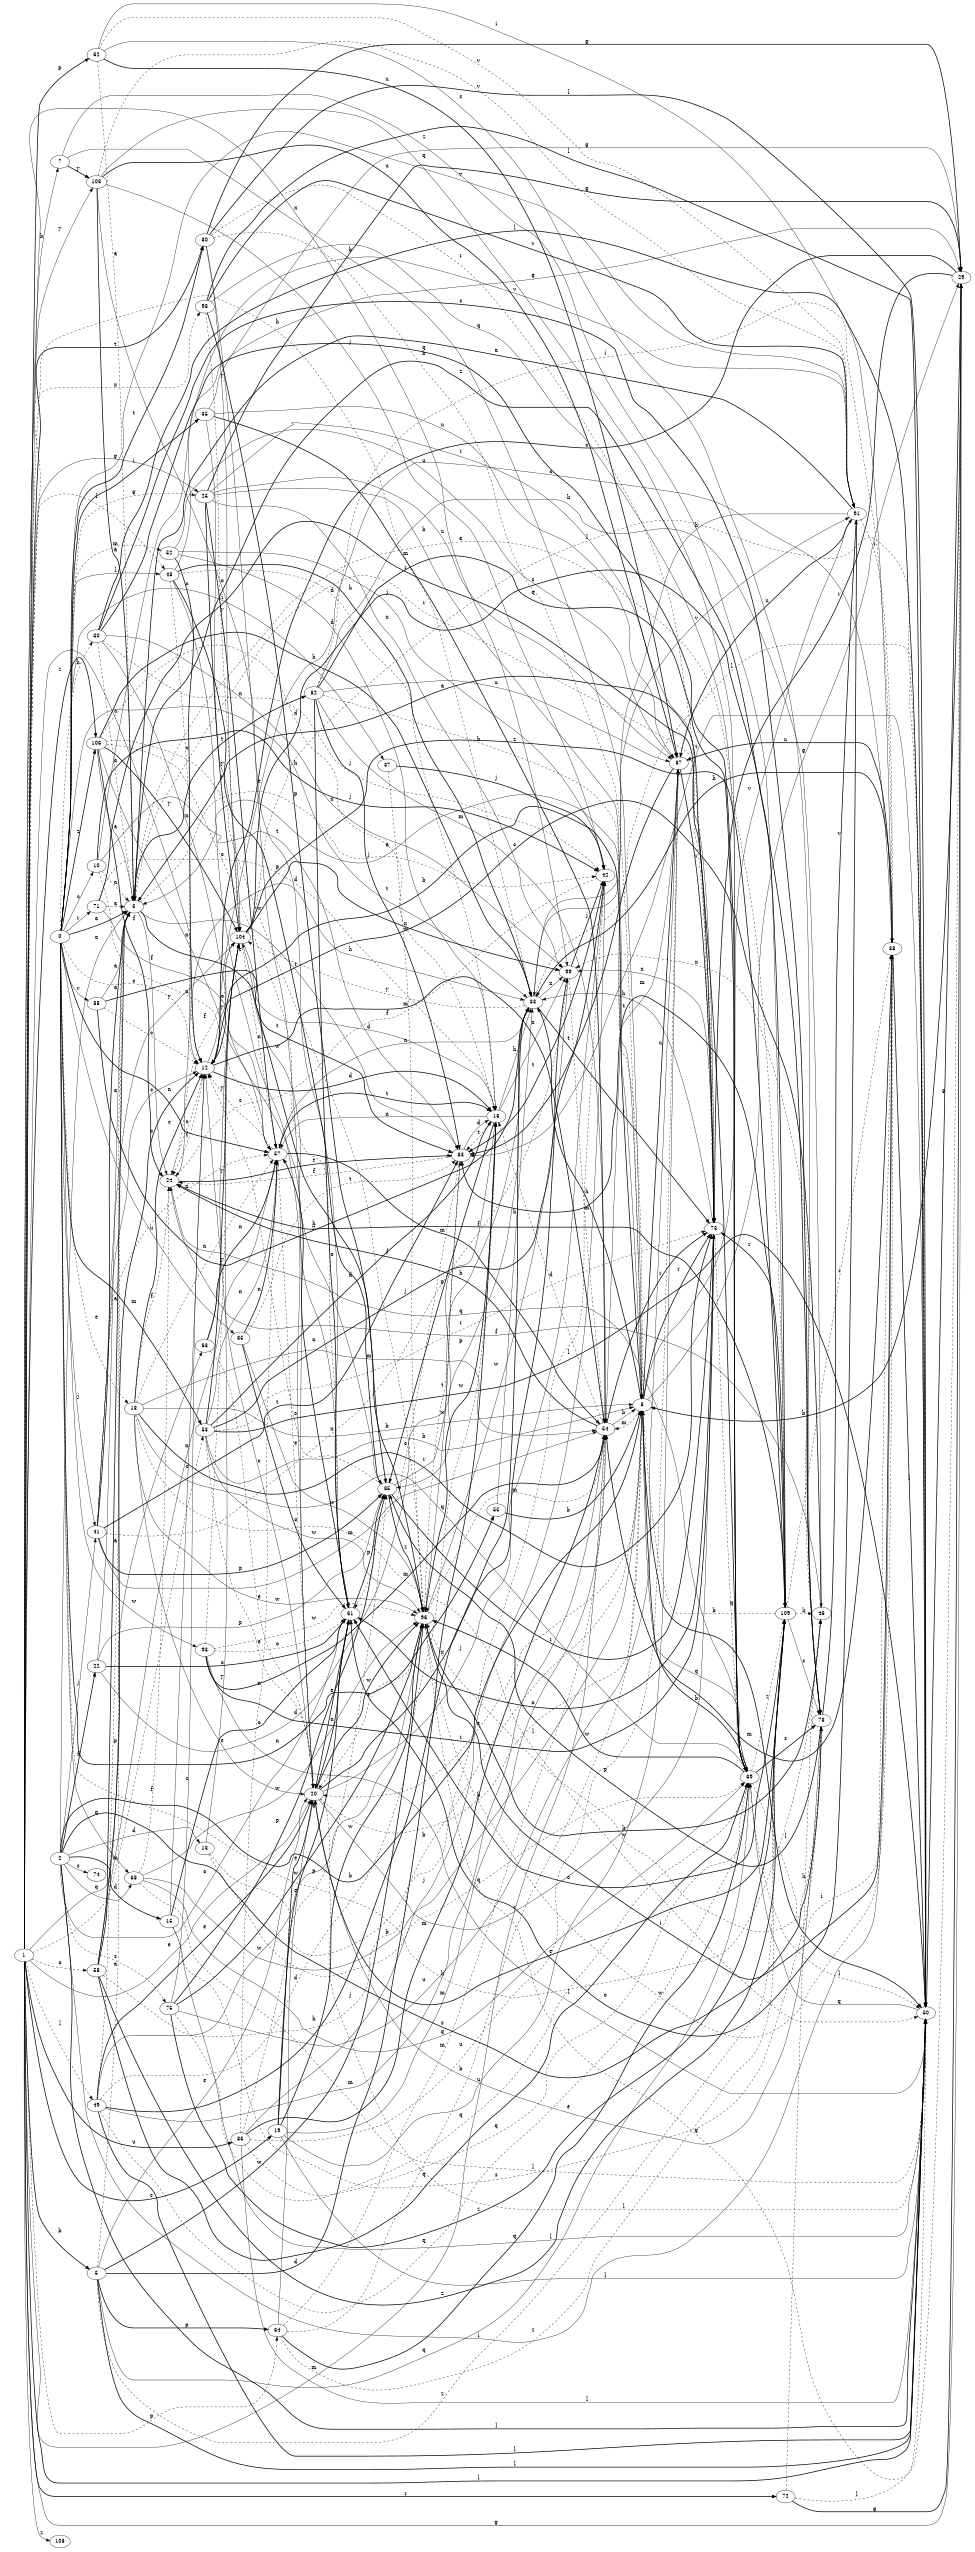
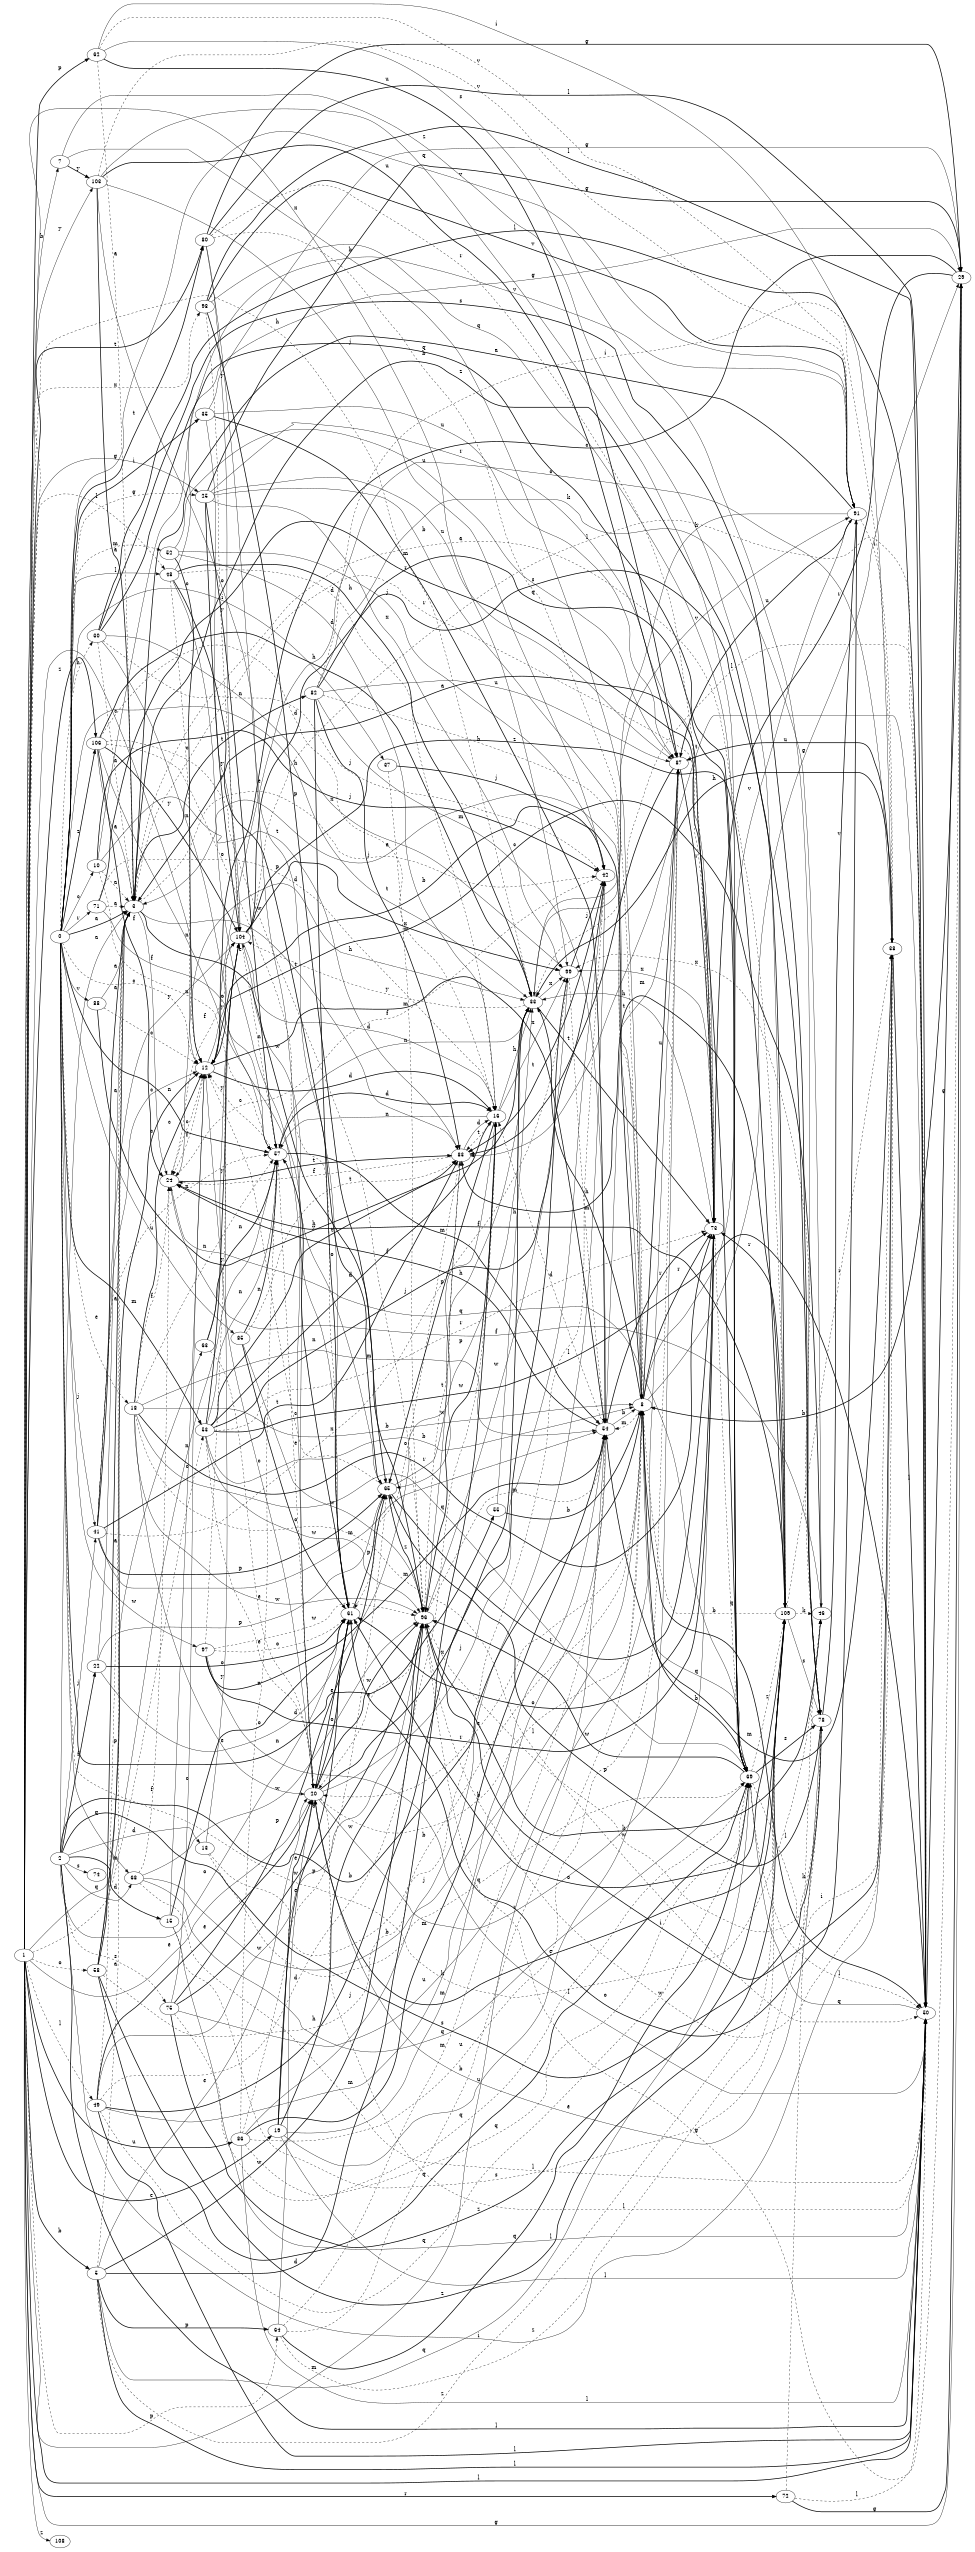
(277, 1033) -> (297, 1263)
(387, 1094) -> (387, 1094)
(205, 1650) -> (205, 1650)
